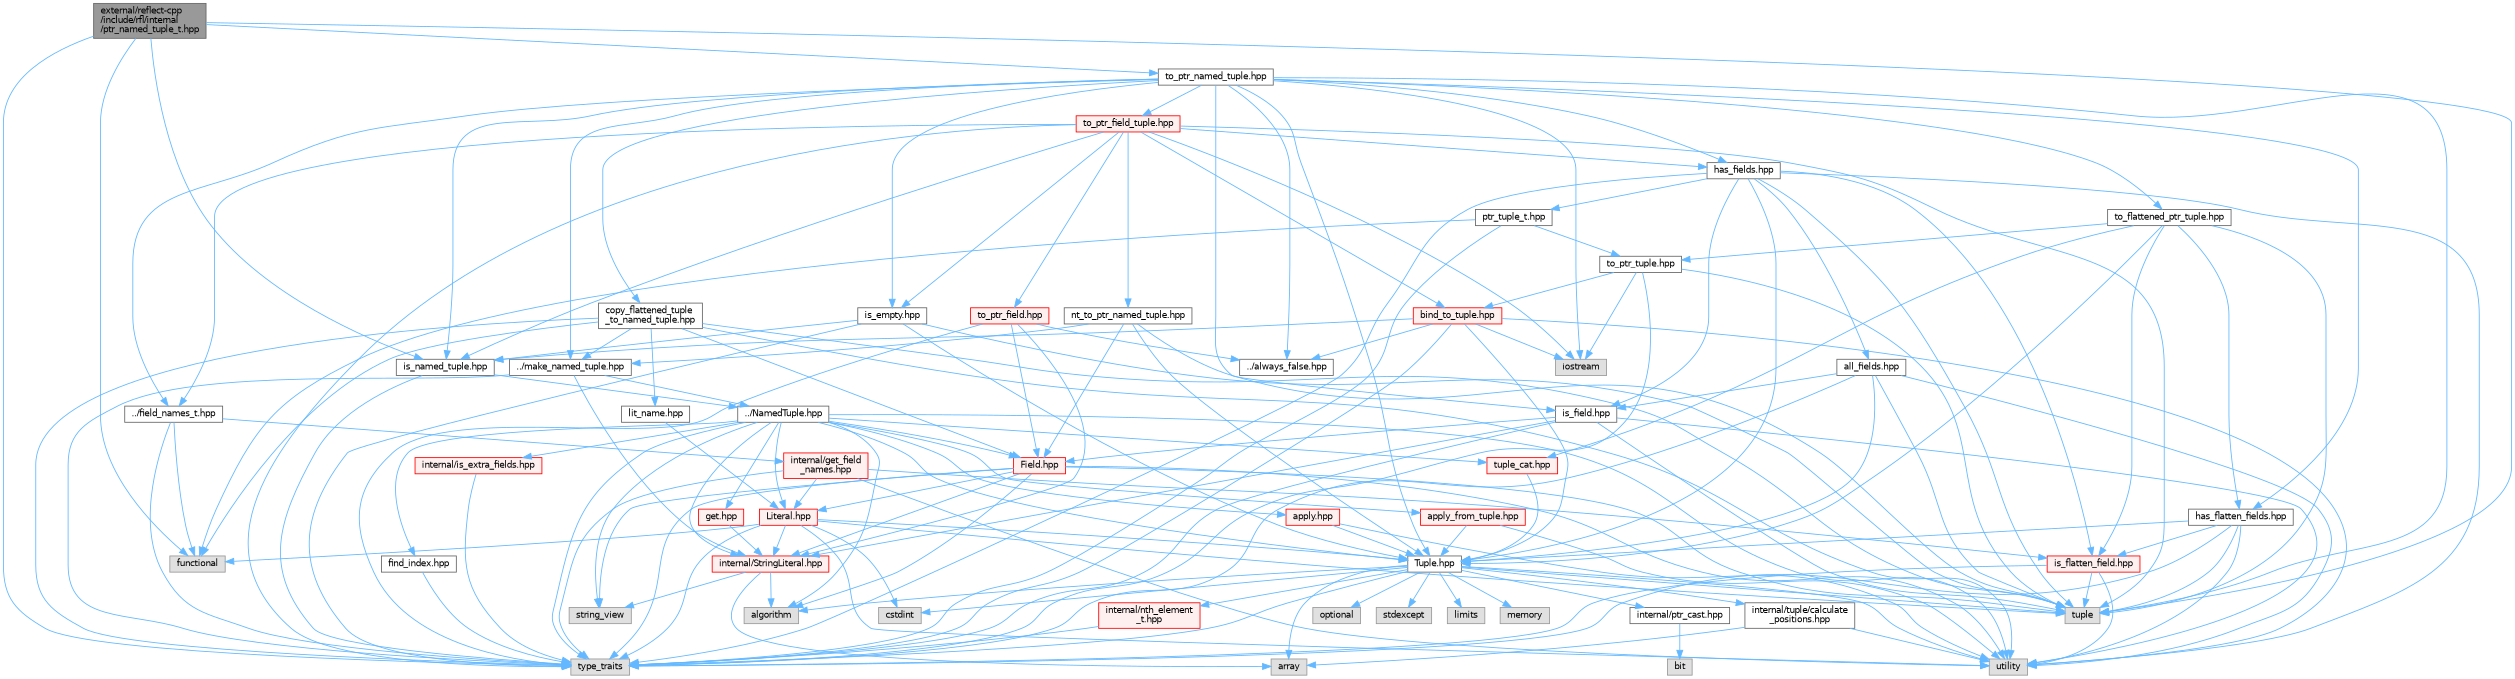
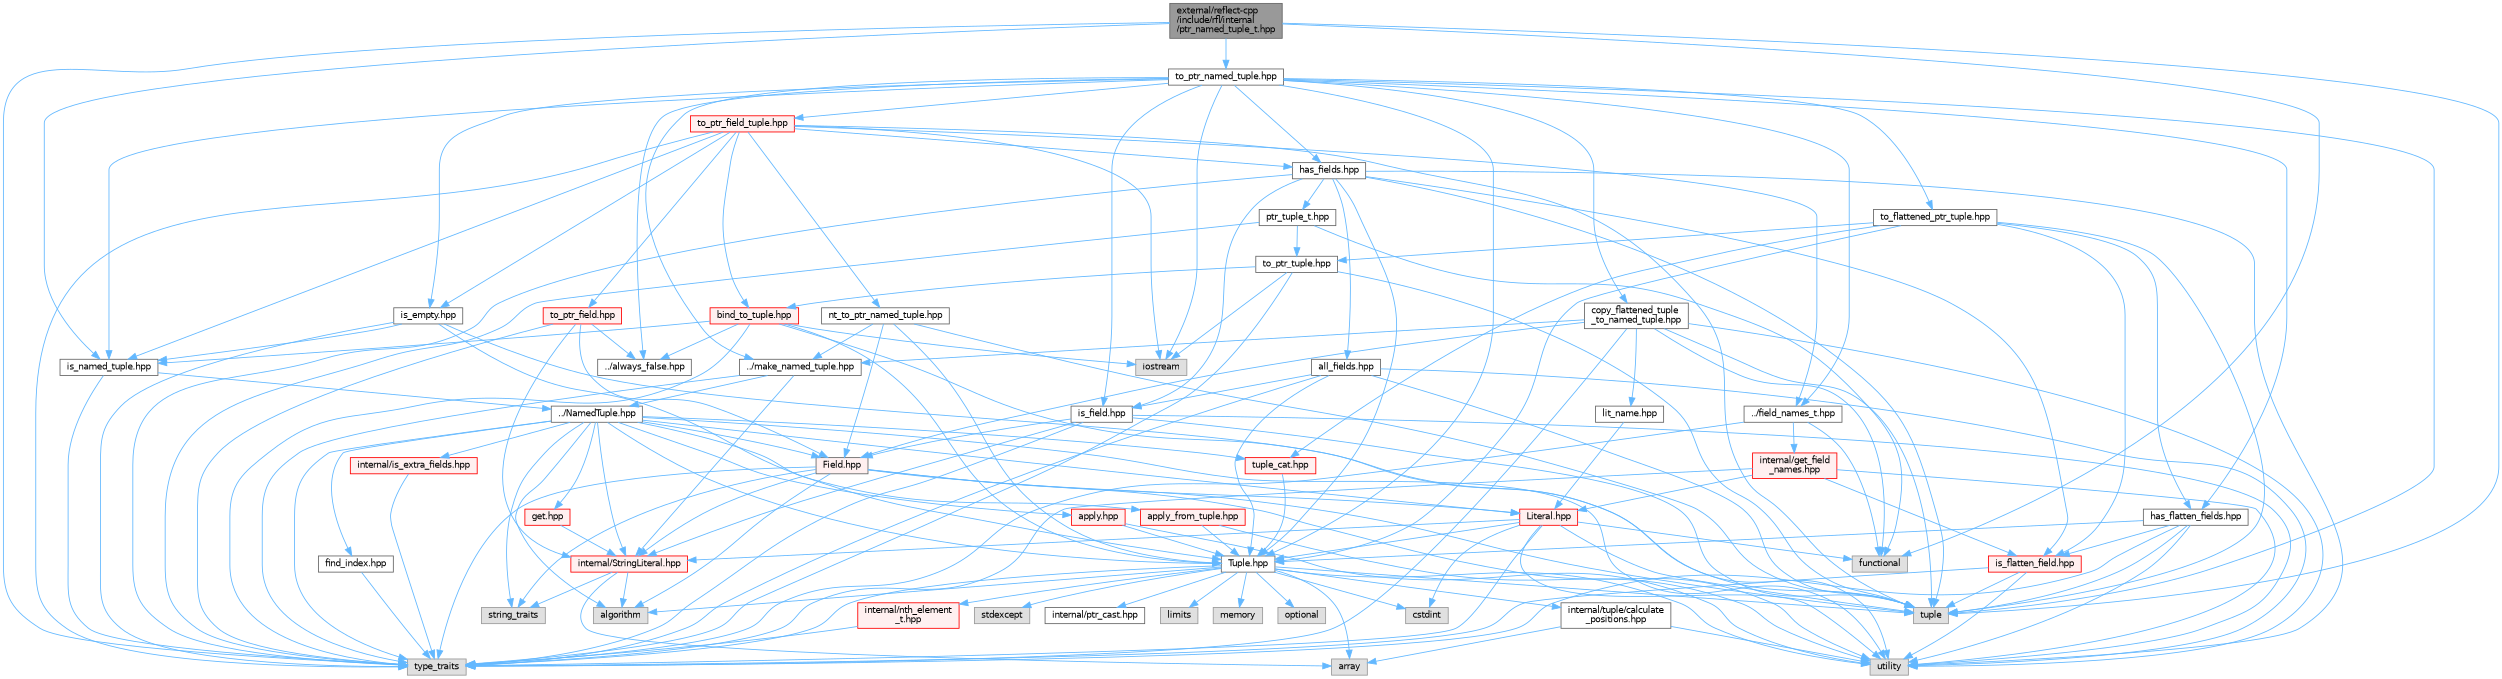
(1040, 466) -> (842, 466)
(600, 616) -> (513, 616)
(1680, 667) -> none
